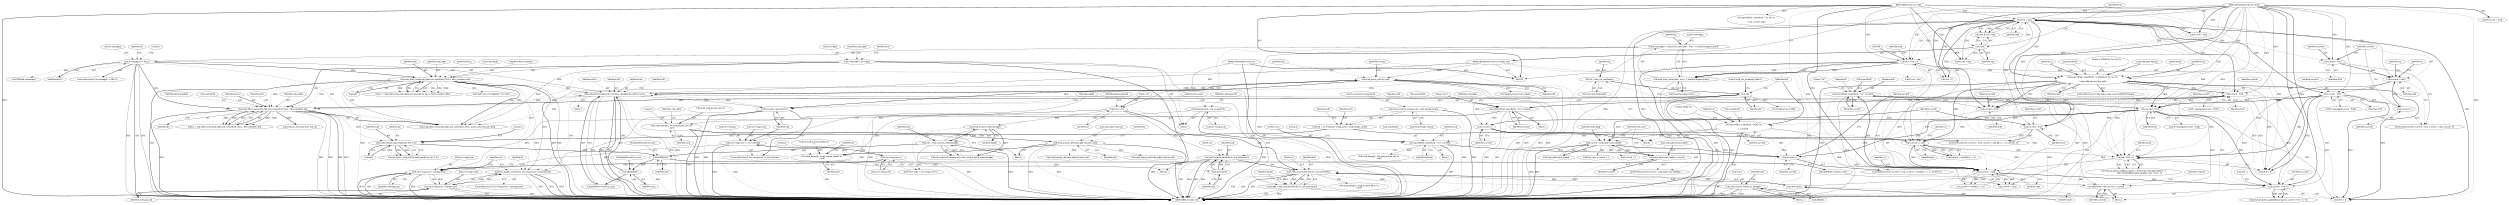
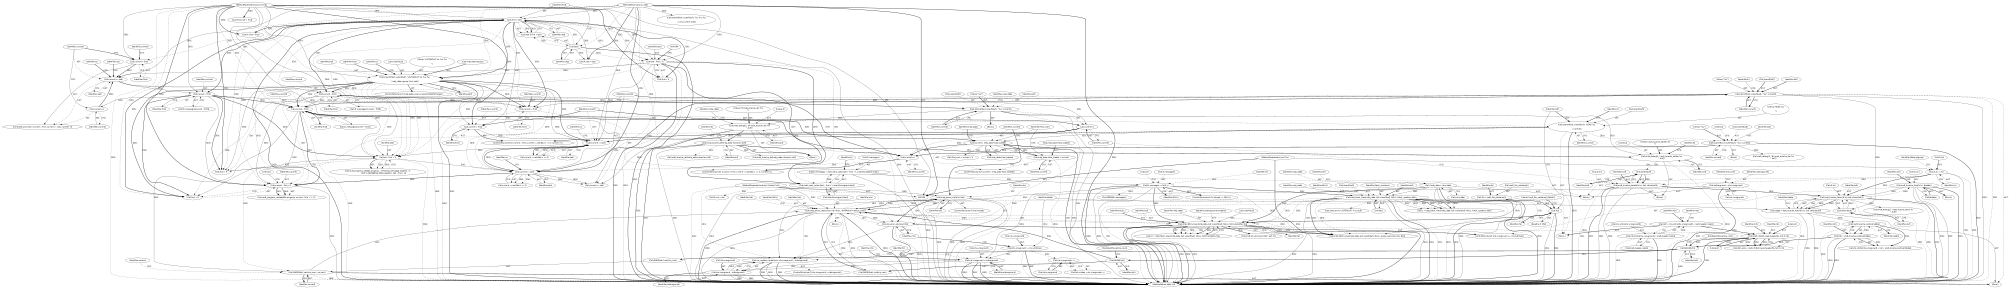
(1744, 54) -> (635, 272)
(97, 79) -> (1212, 198)
(1598, 86) -> none
(177, 94) -> (1211, 211)
(1784, 109) -> (1539, 224)
(1051, 118) -> (1830, 217)
(728, 127) -> none
(1111, 127) -> none
(1172, 136) -> (1798, 180)
(808, 148) -> none
(748, 150) -> (1704, 204)
(1628, 158) -> none
(674, 164) -> none
(2061, 180) -> (309, 280)
none -> (1454, 190)
none -> (1662, 229)
none -> (729, 282)
none -> (1476, 283)
